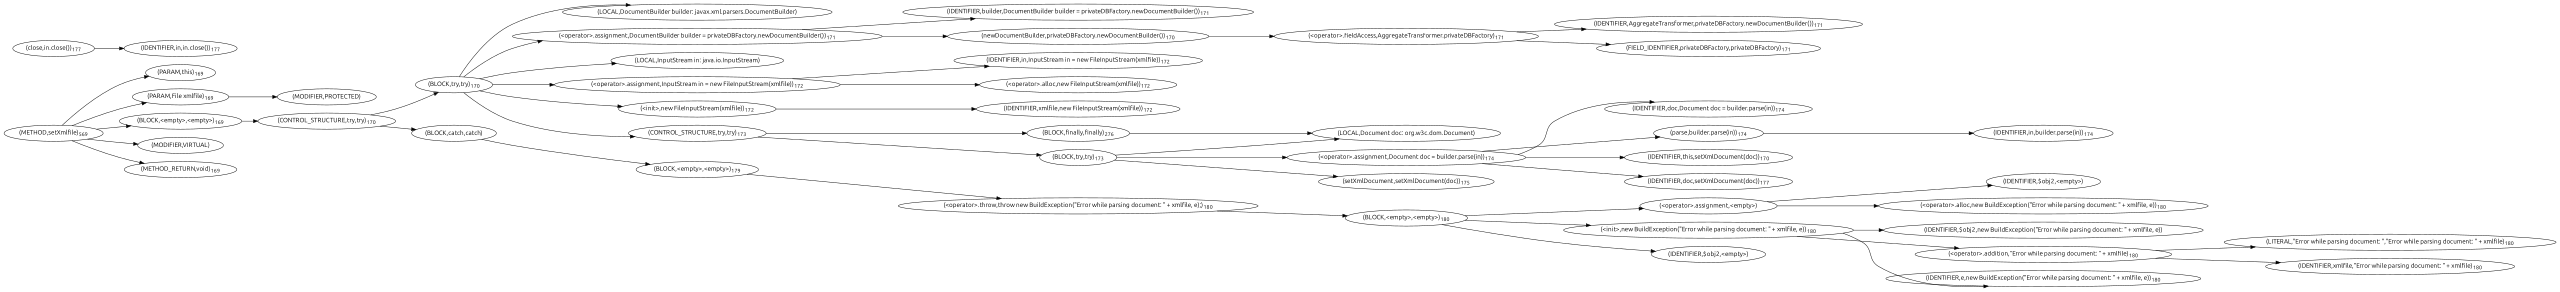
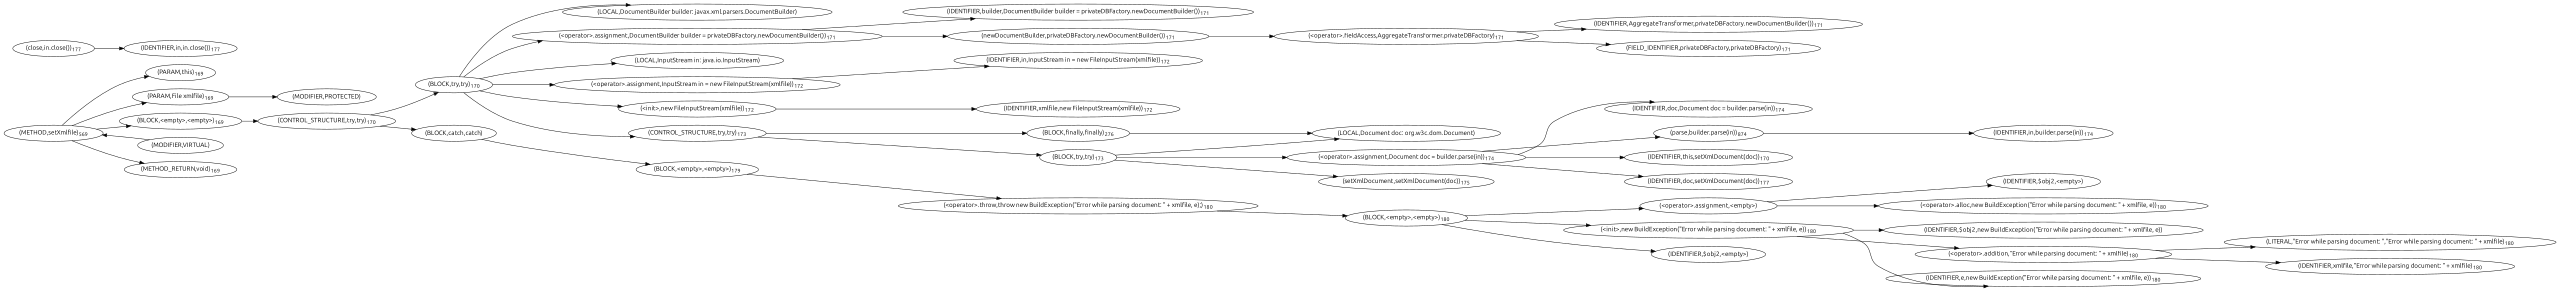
(1170, 36) -> (1170, 36)
(1078, 85) -> none
(1742, 133) -> (1742, 133)
(111, 142) -> (128, 137)
